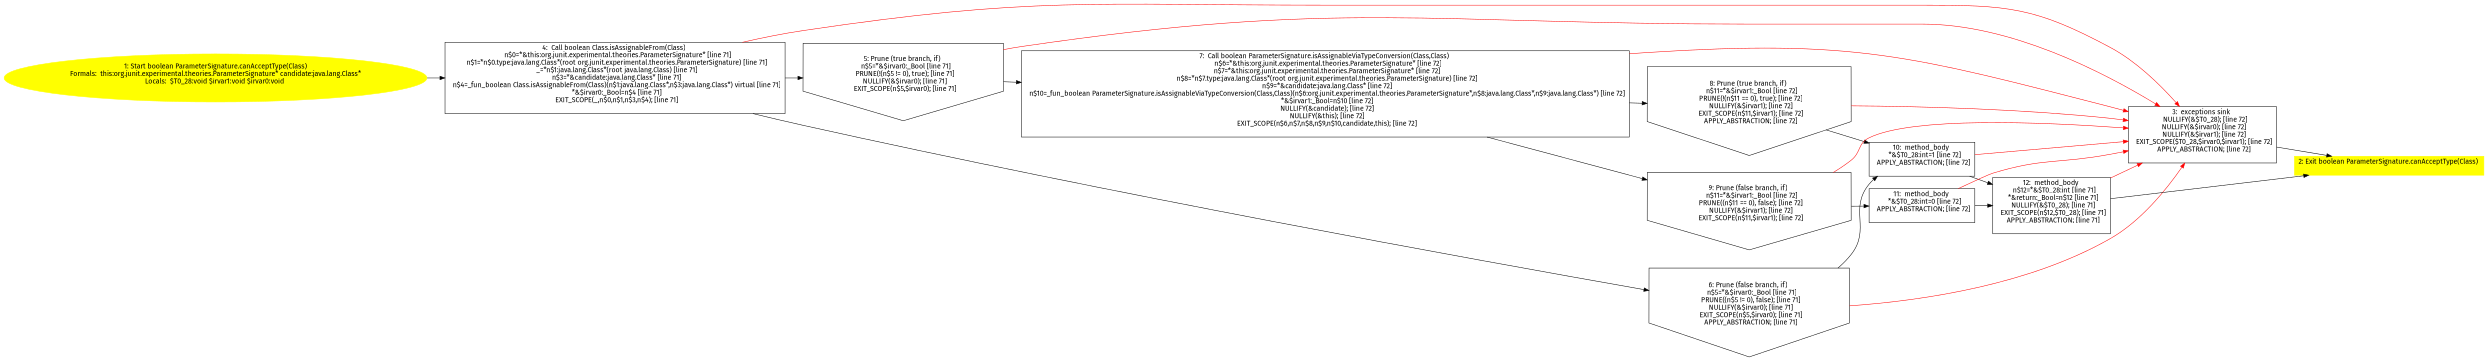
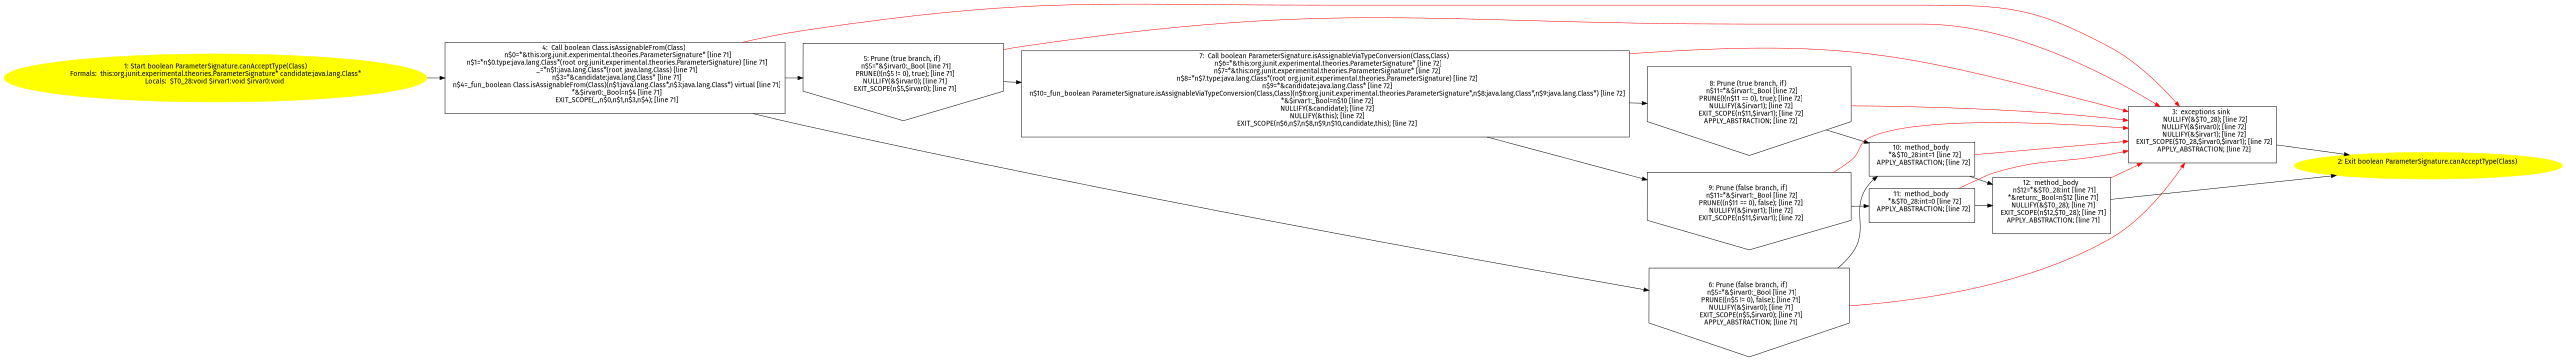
(2389, 166) -> (2428, 166)
